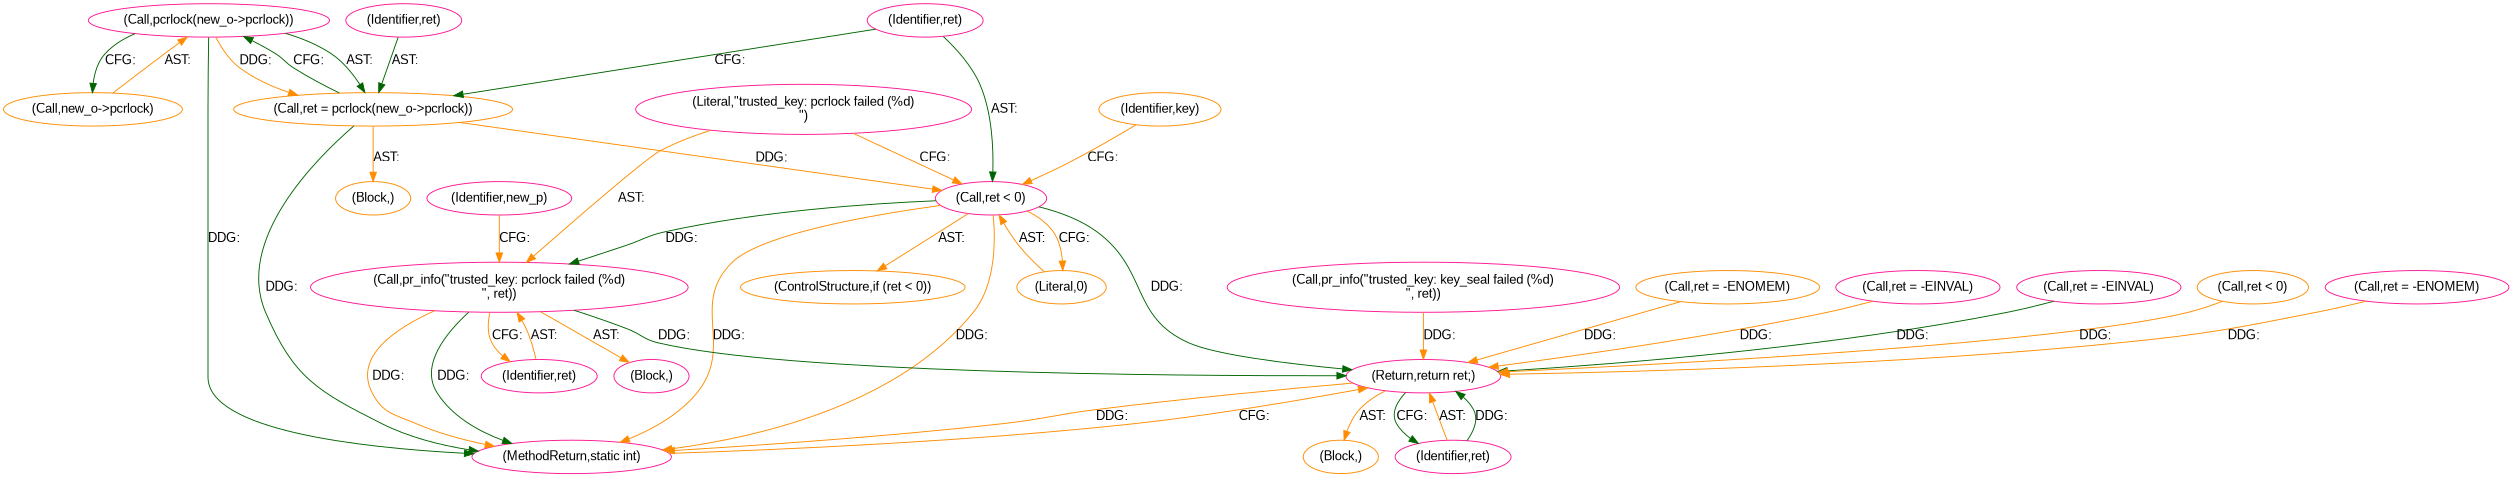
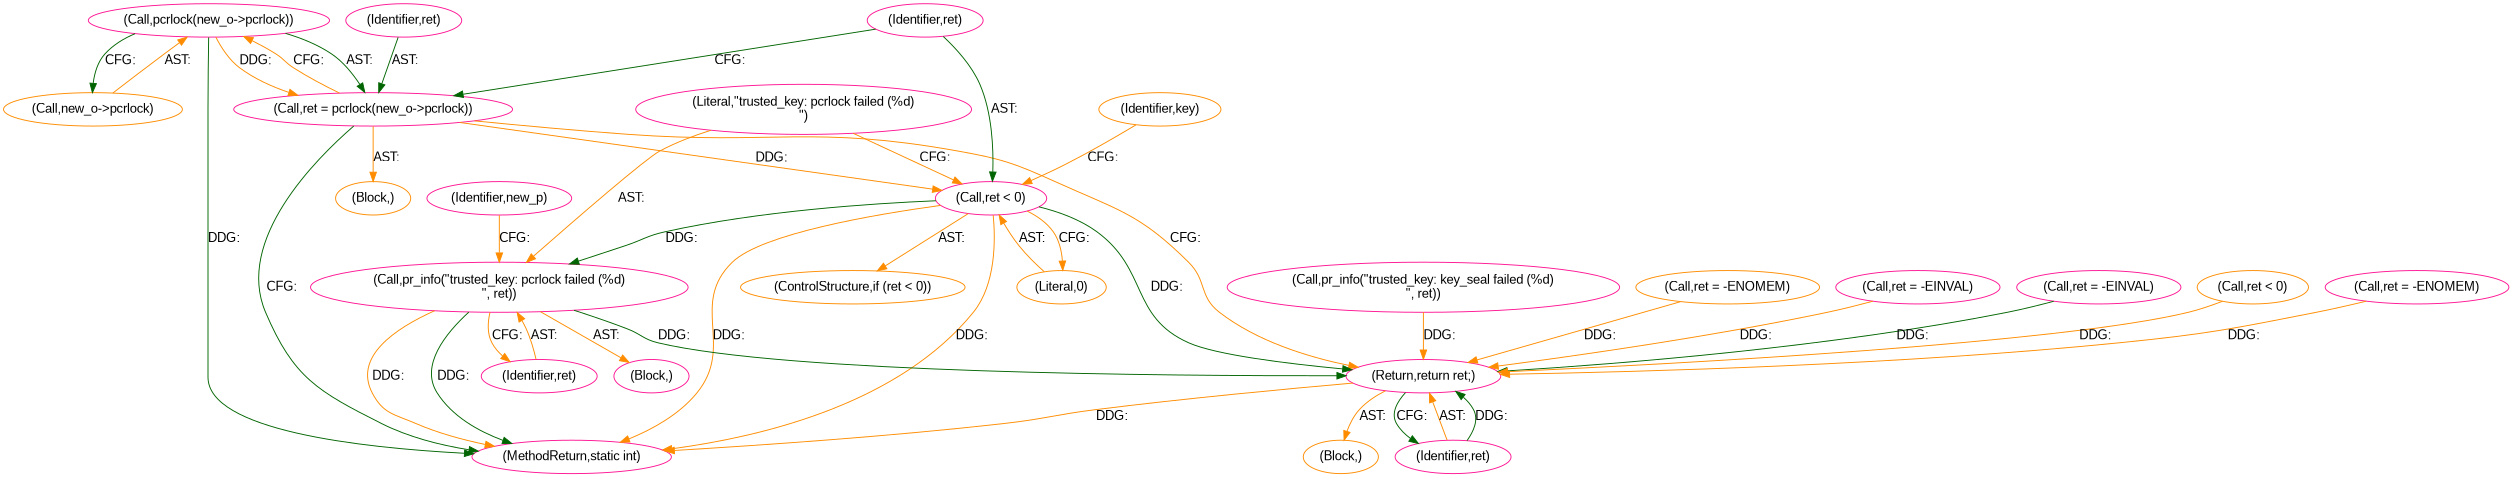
(295, 69) -> (295, 69)
(373, 109) -> (373, 109)
(284, 287) -> (284, 287)
(1015, 435) -> (946, 149)
